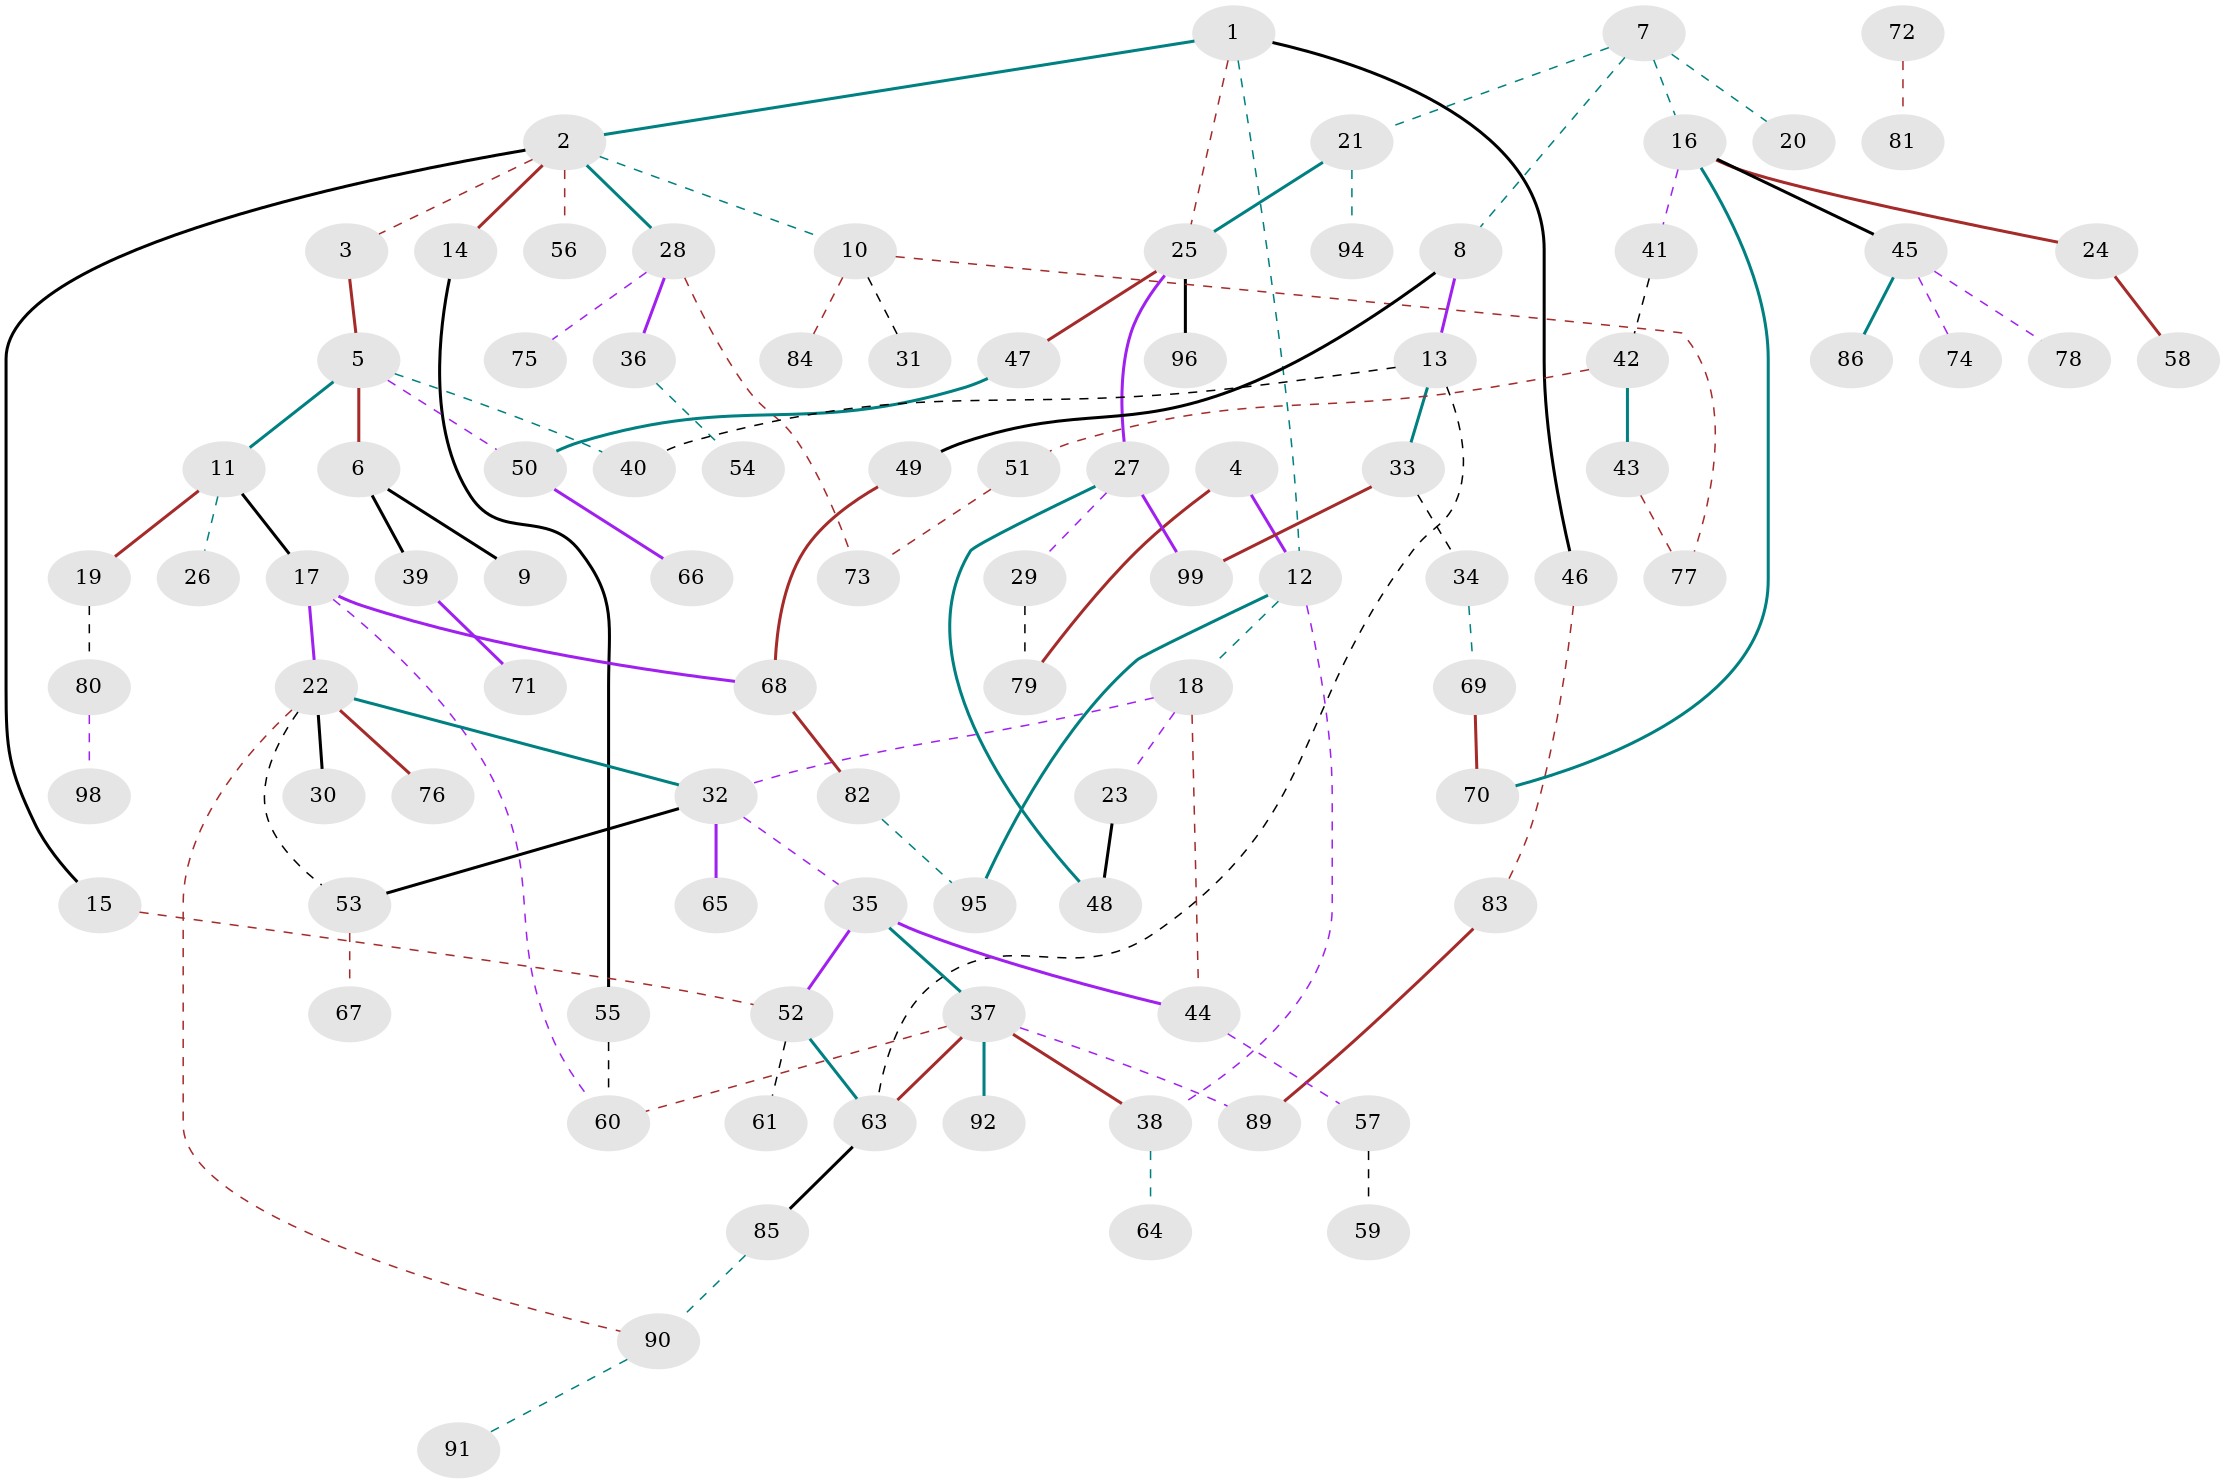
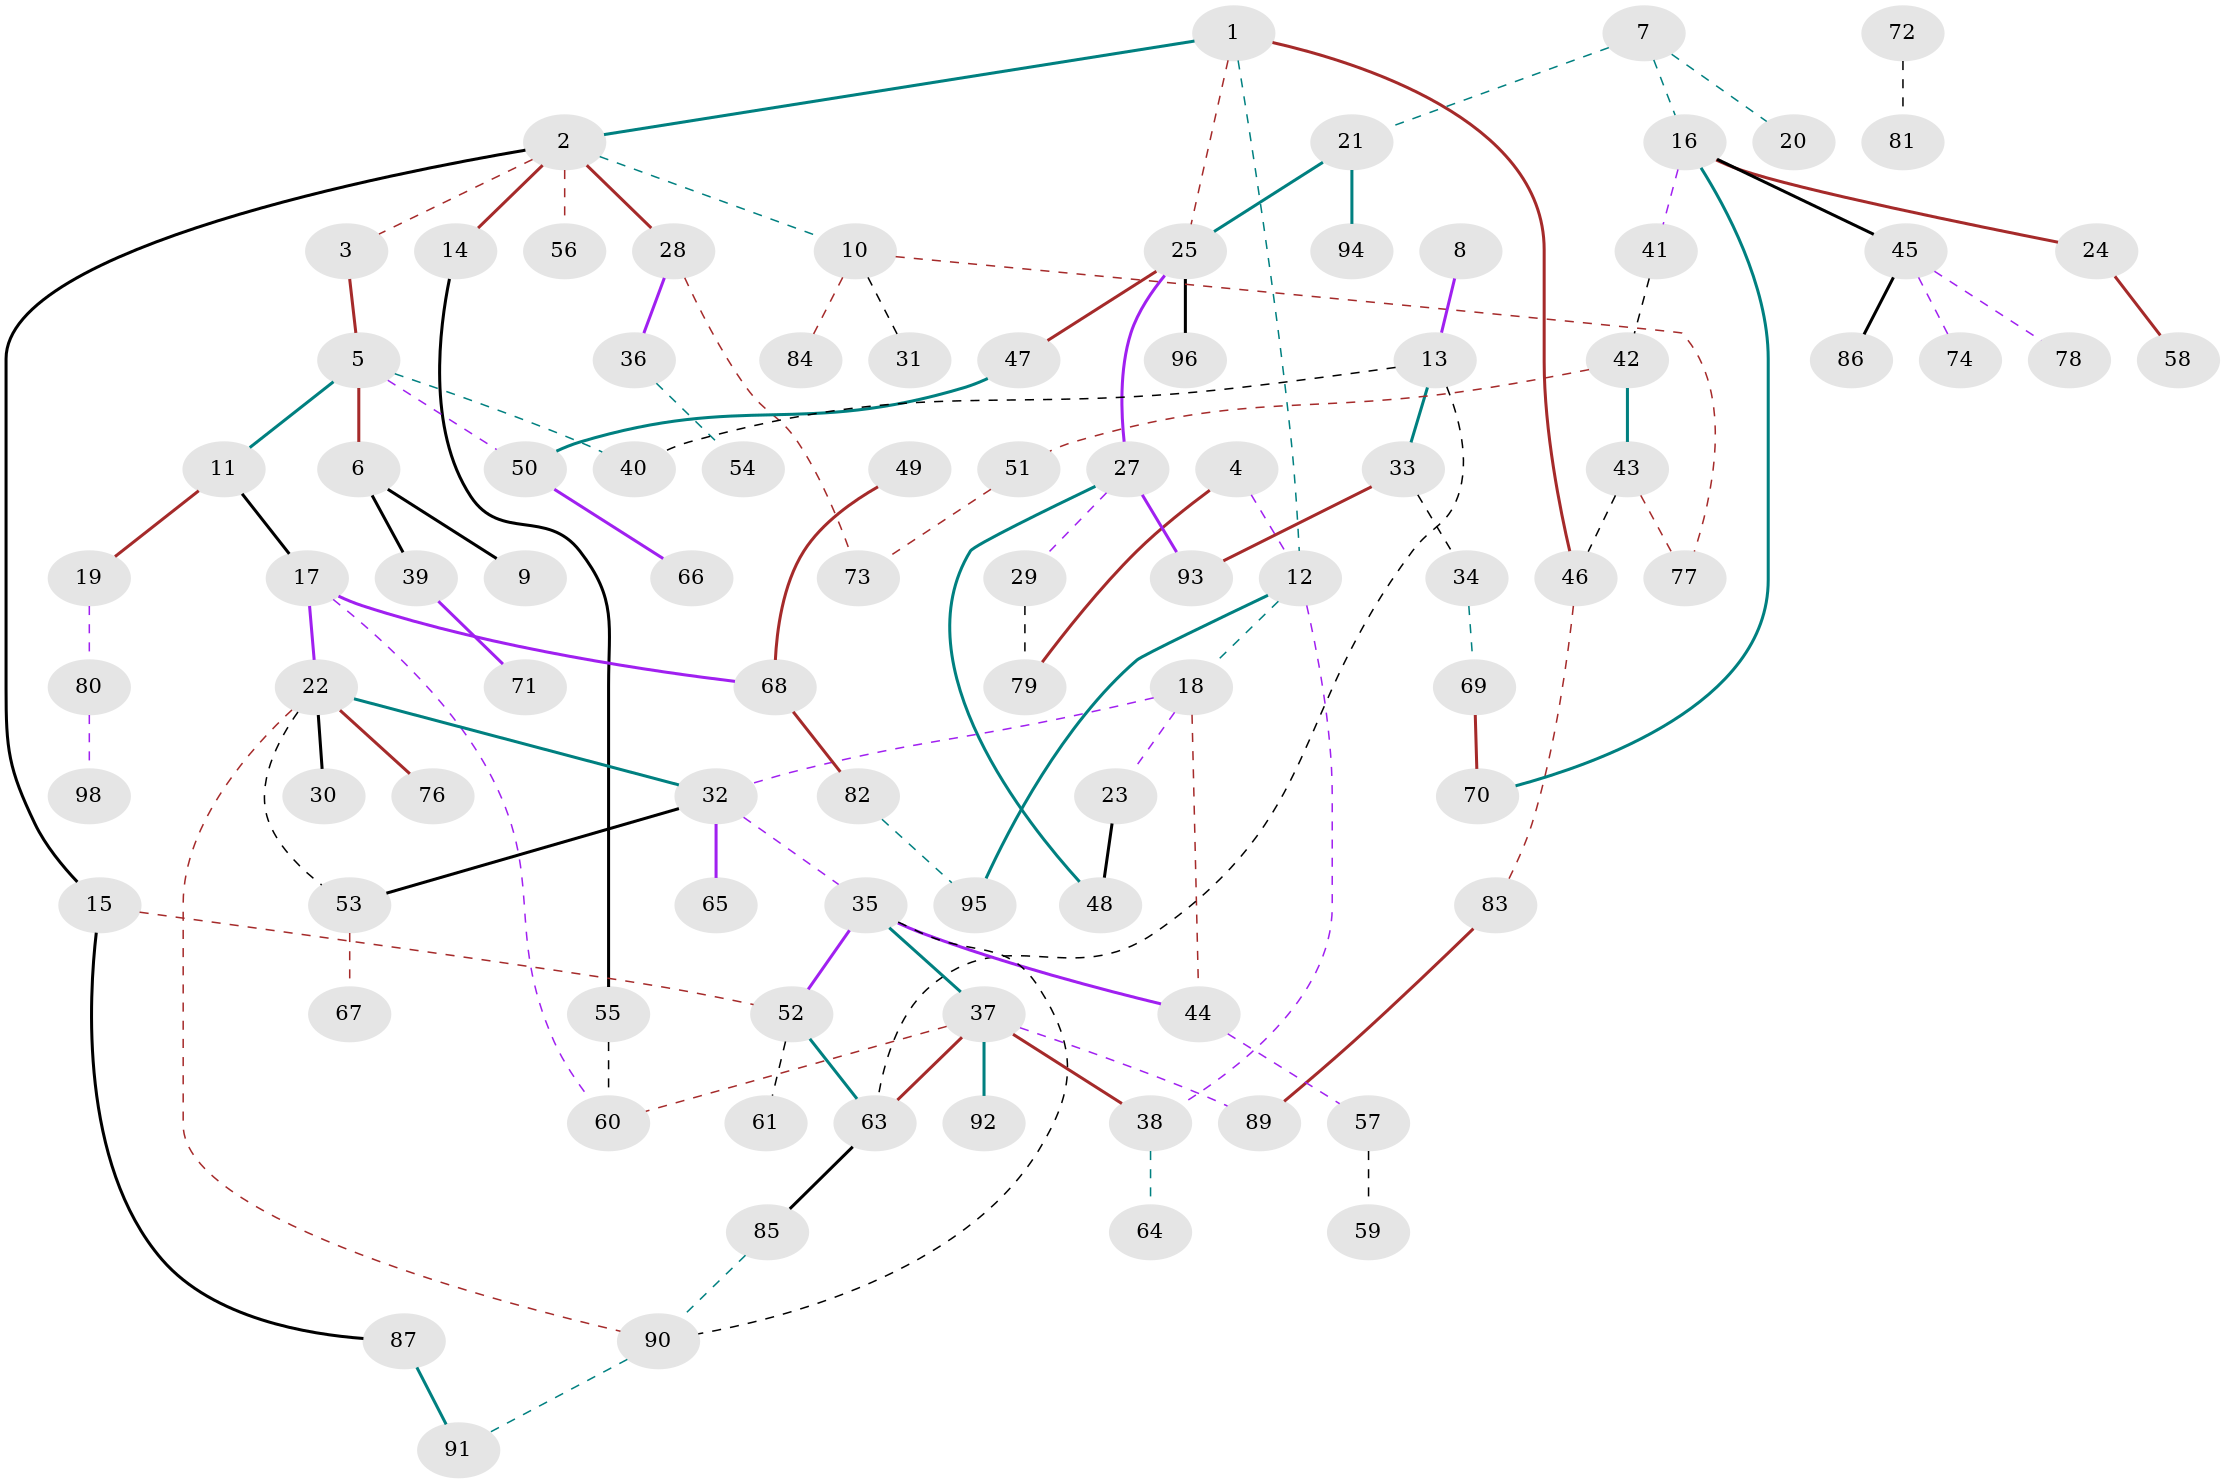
(1903, 88) -> (1903, 88)
(1553, 142) -> none
(619, 197) -> (619, 197)
(1352, 197) -> (1352, 197)
(1539, 219) -> (1539, 219)
(1879, 306) -> (1879, 306)
(525, 360) -> none
(1202, 400) -> none
(1268, 523) -> (1268, 523)
none -> (1602, 523)
(198, 578) -> none
(1191, 578) -> (1191, 578)
(89, 633) -> (89, 633)
none -> (1019, 1175)
none -> (404, 1341)
